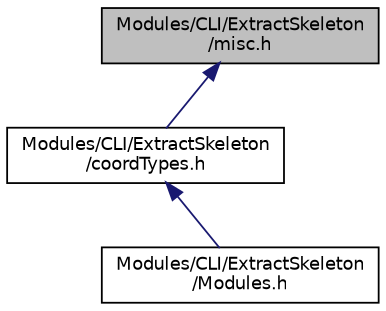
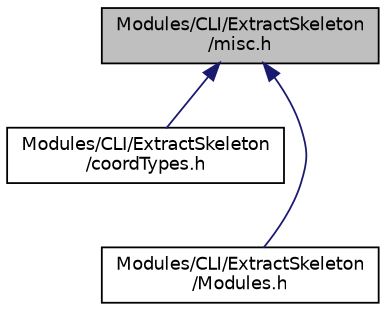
(199, 222) -> (306, 164)
